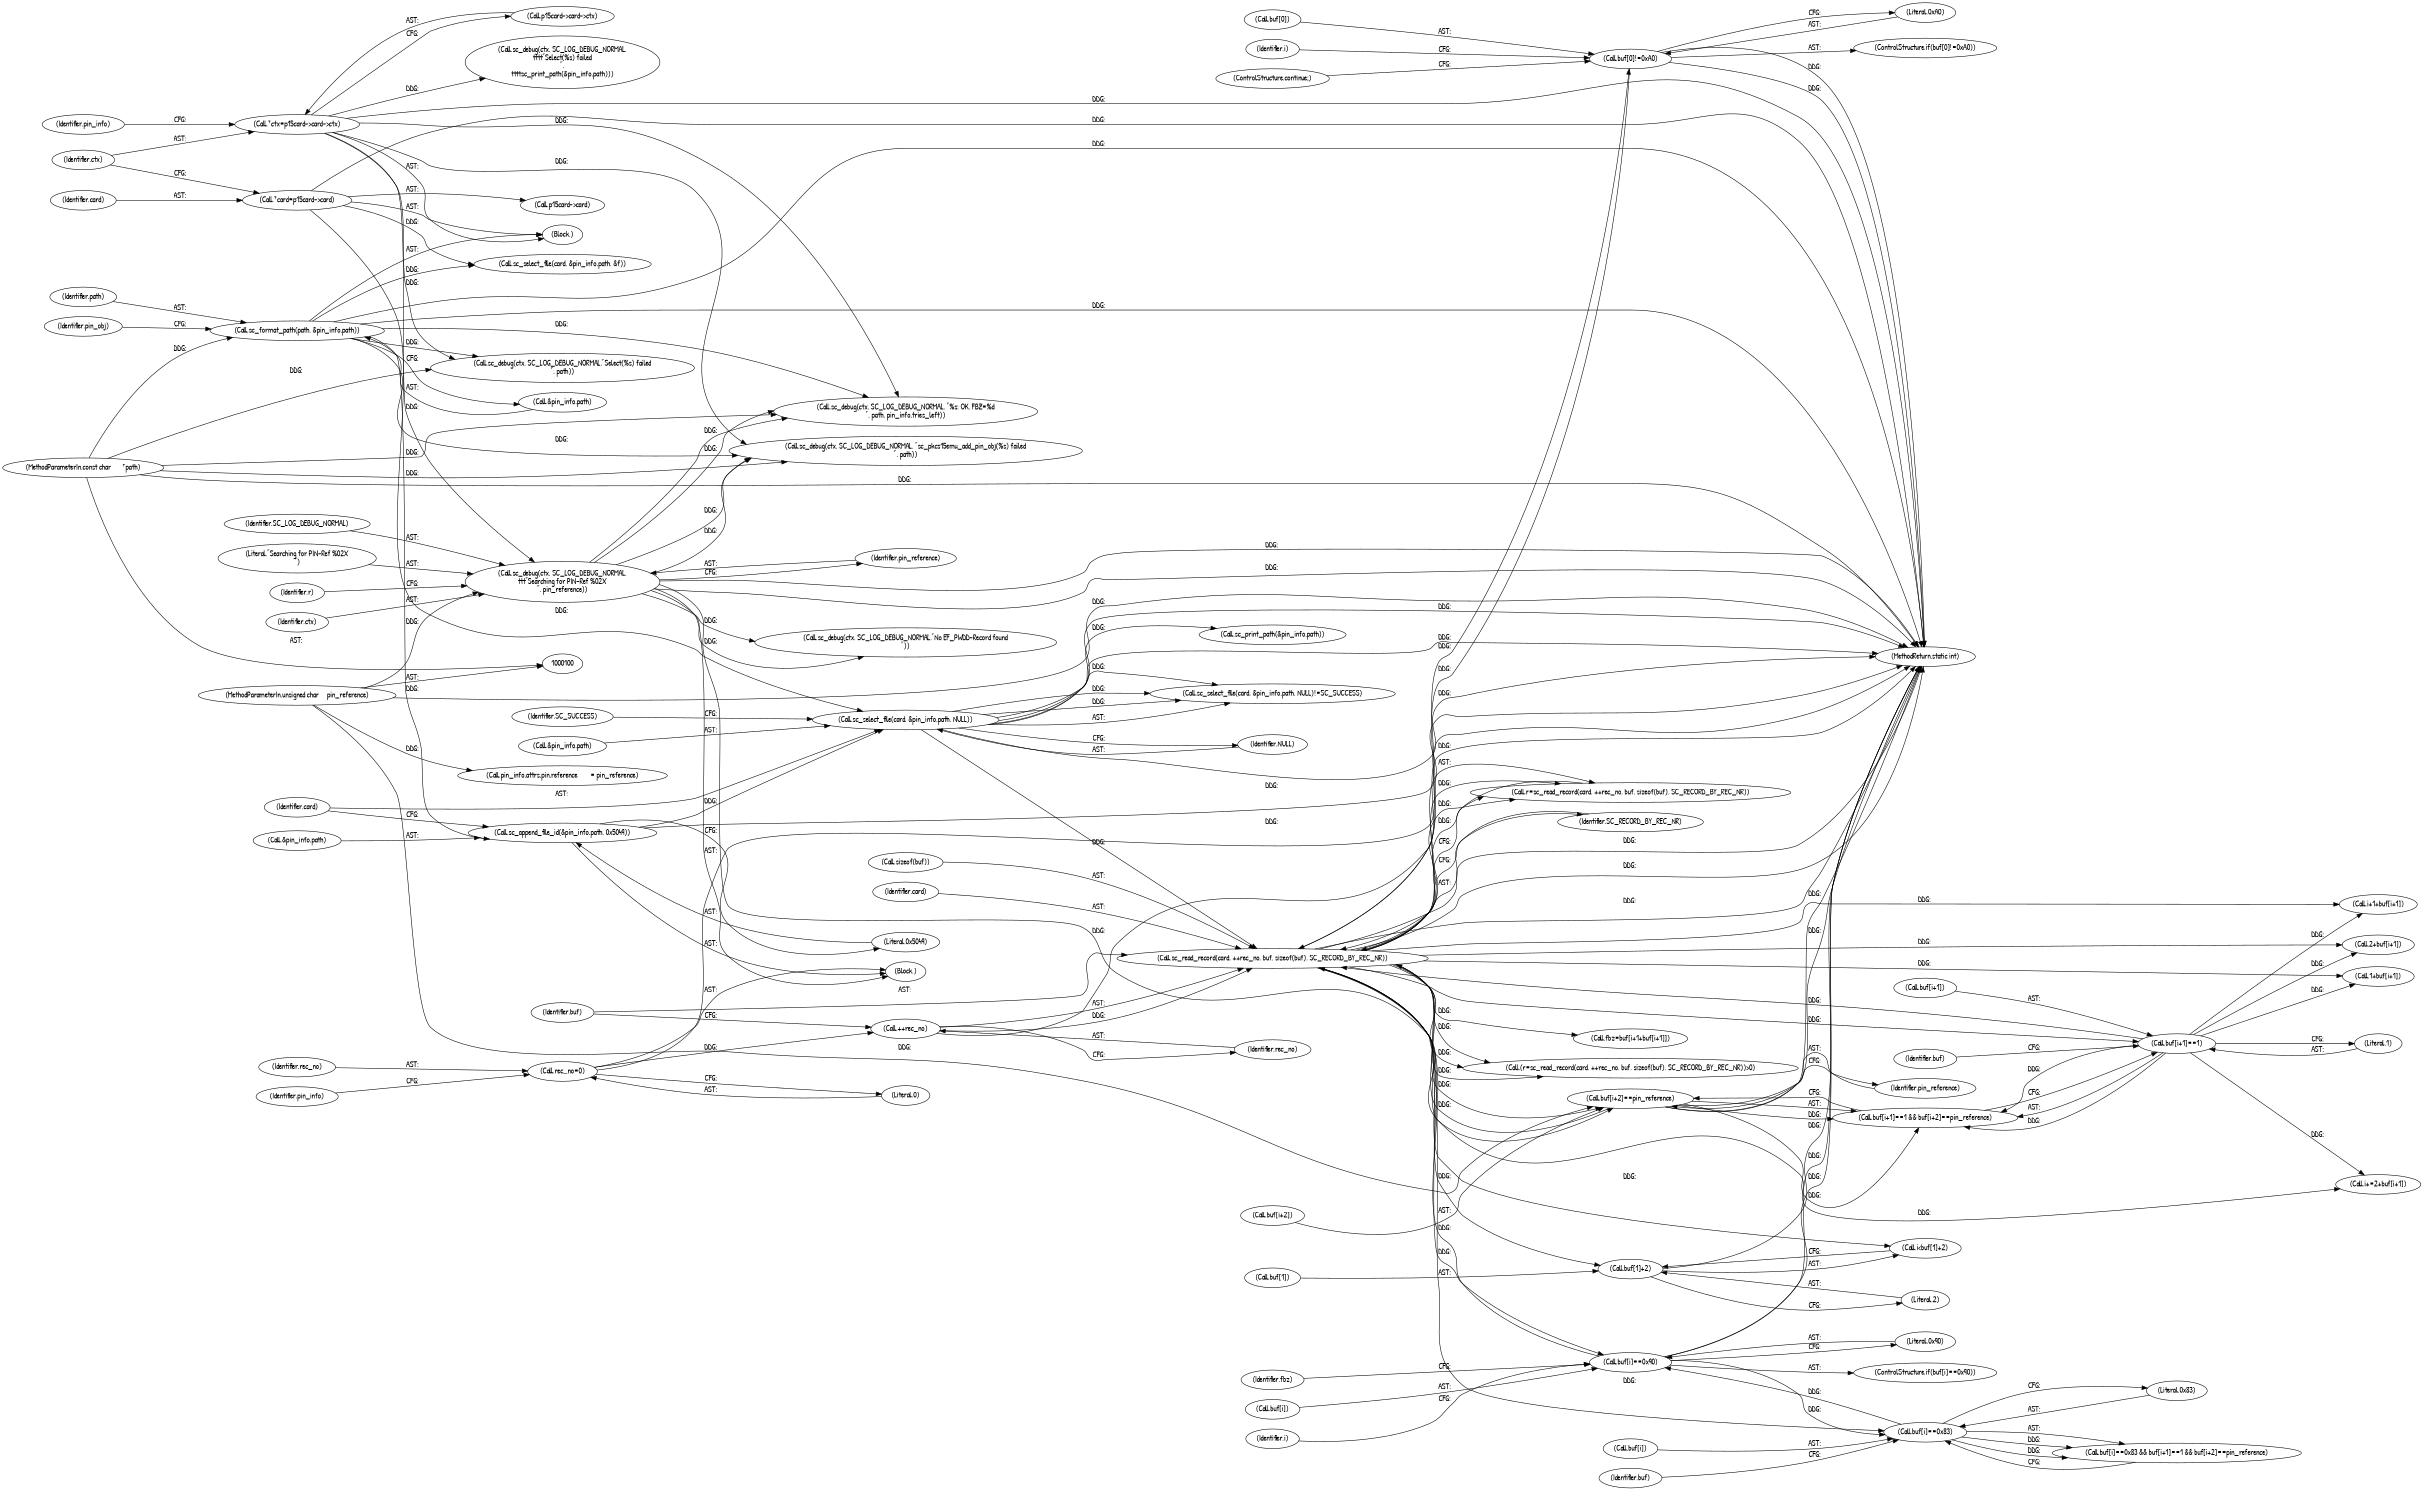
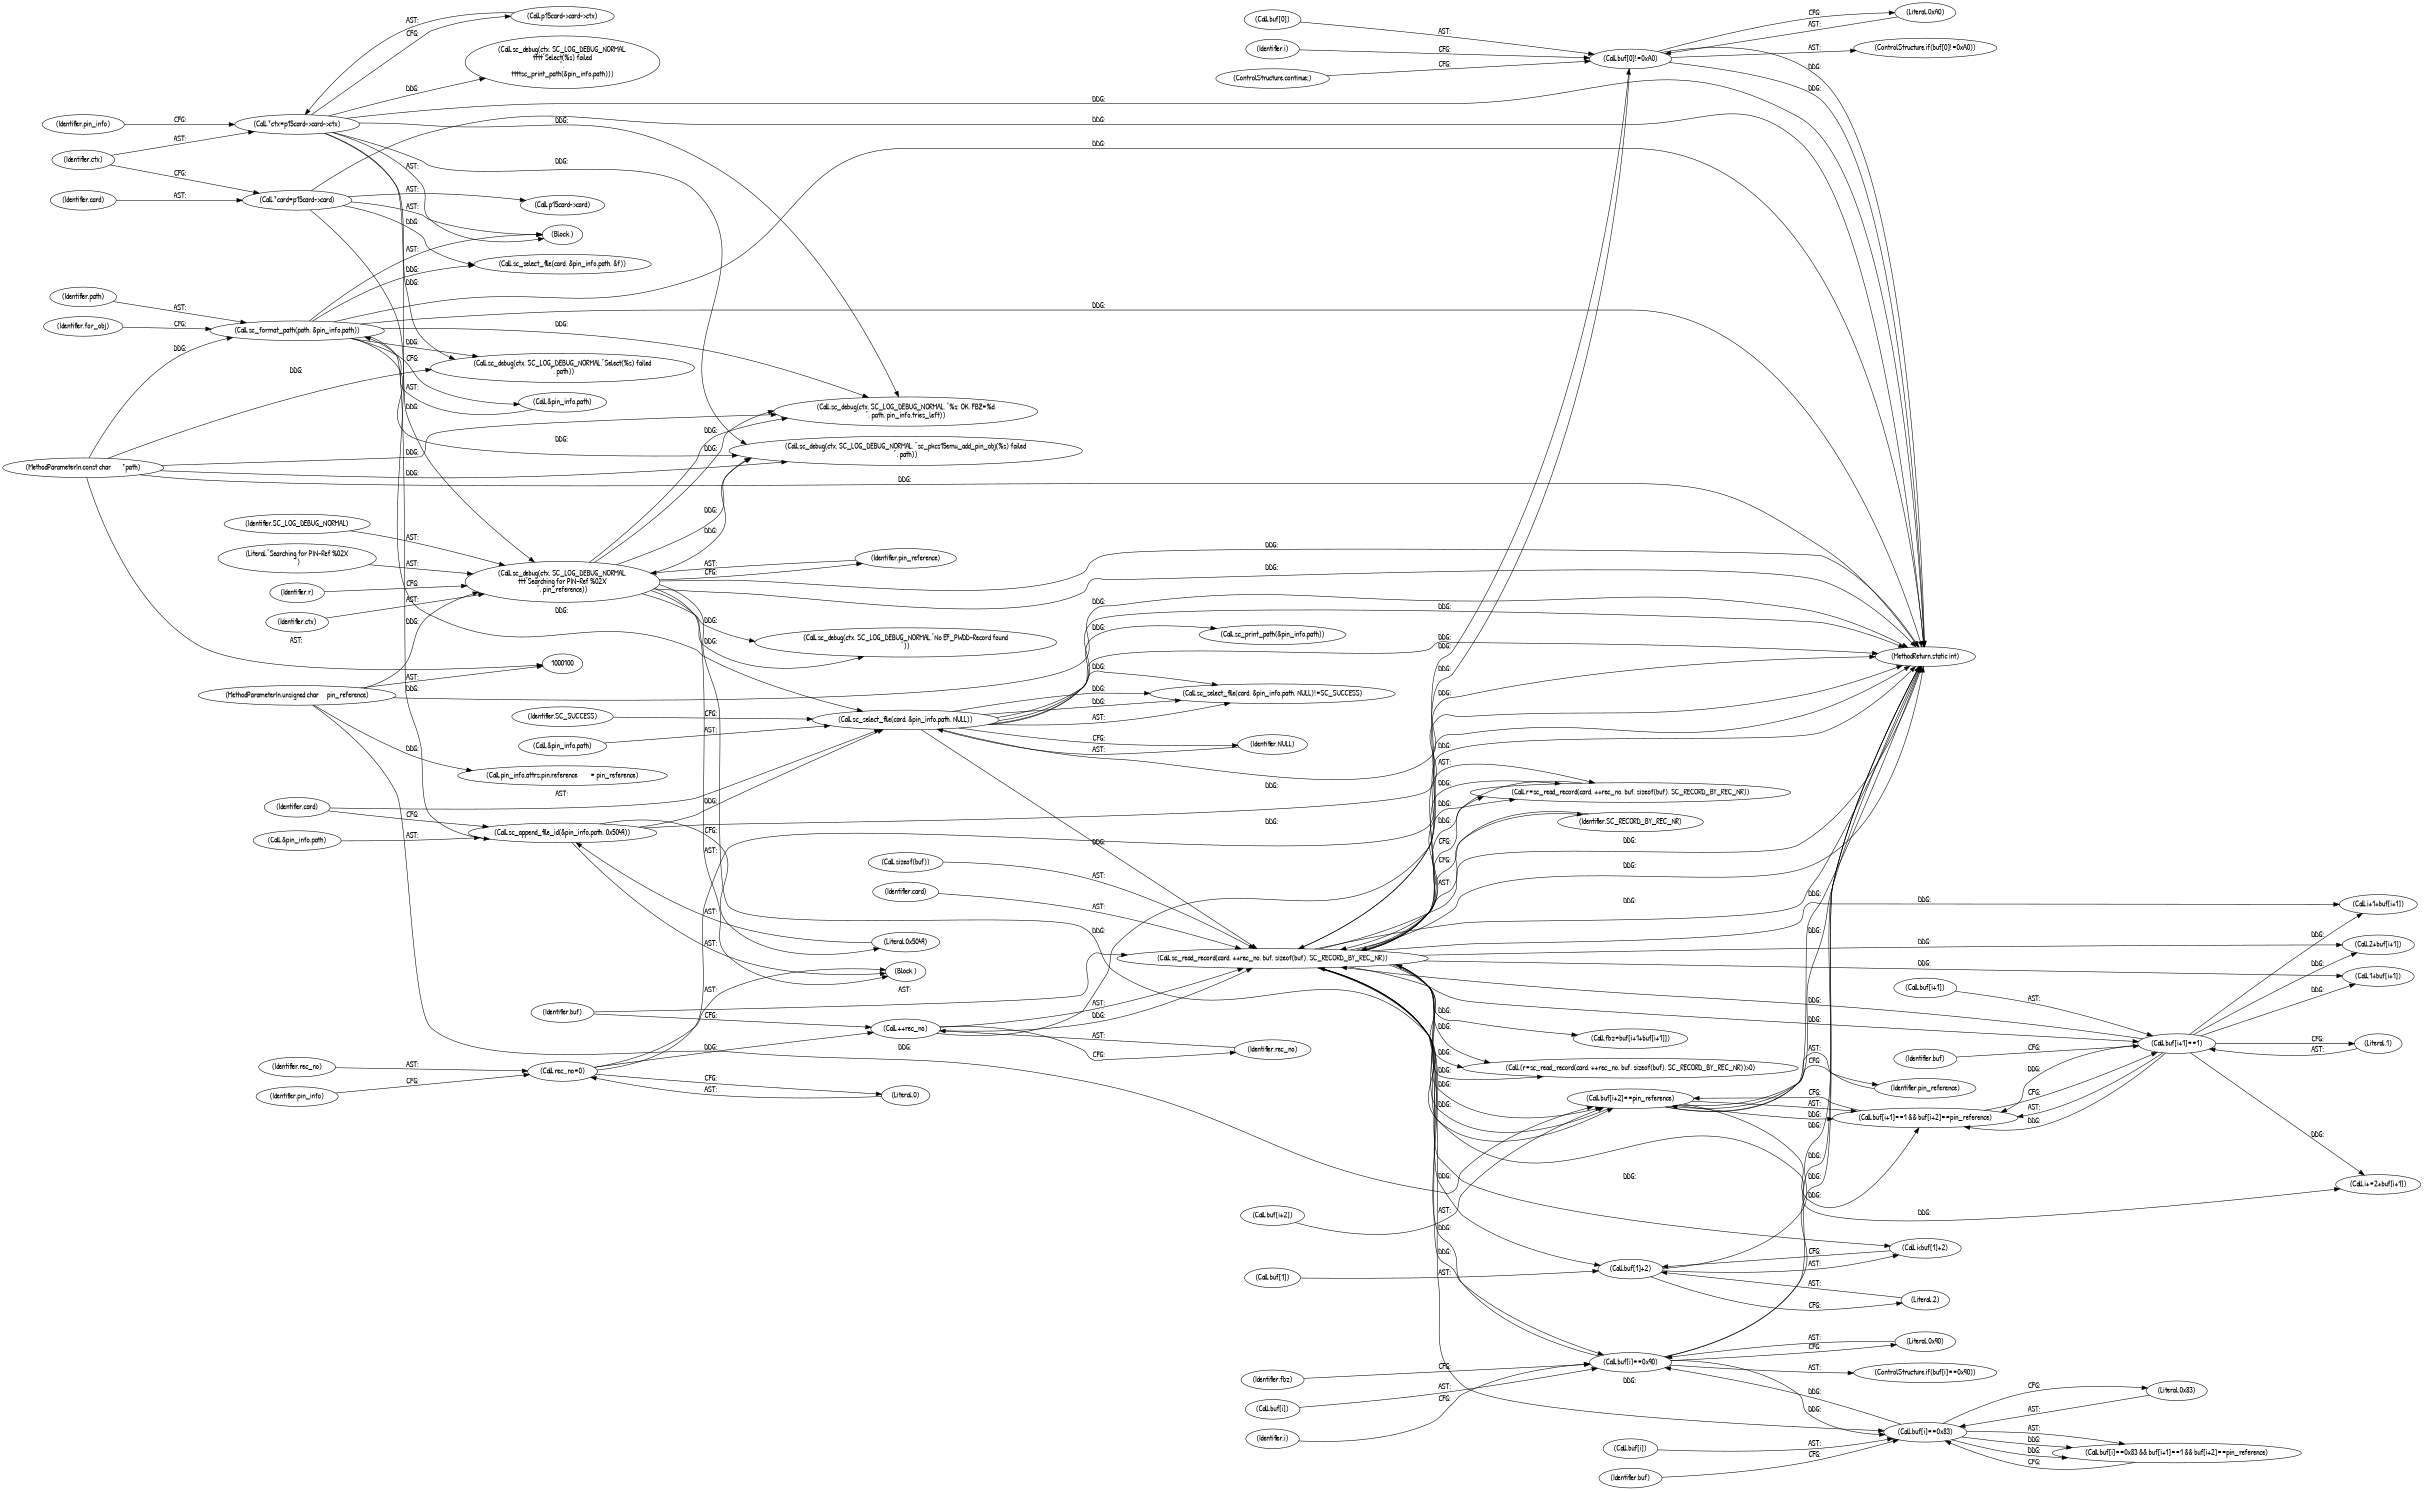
(83, 326) -> (83, 326)
